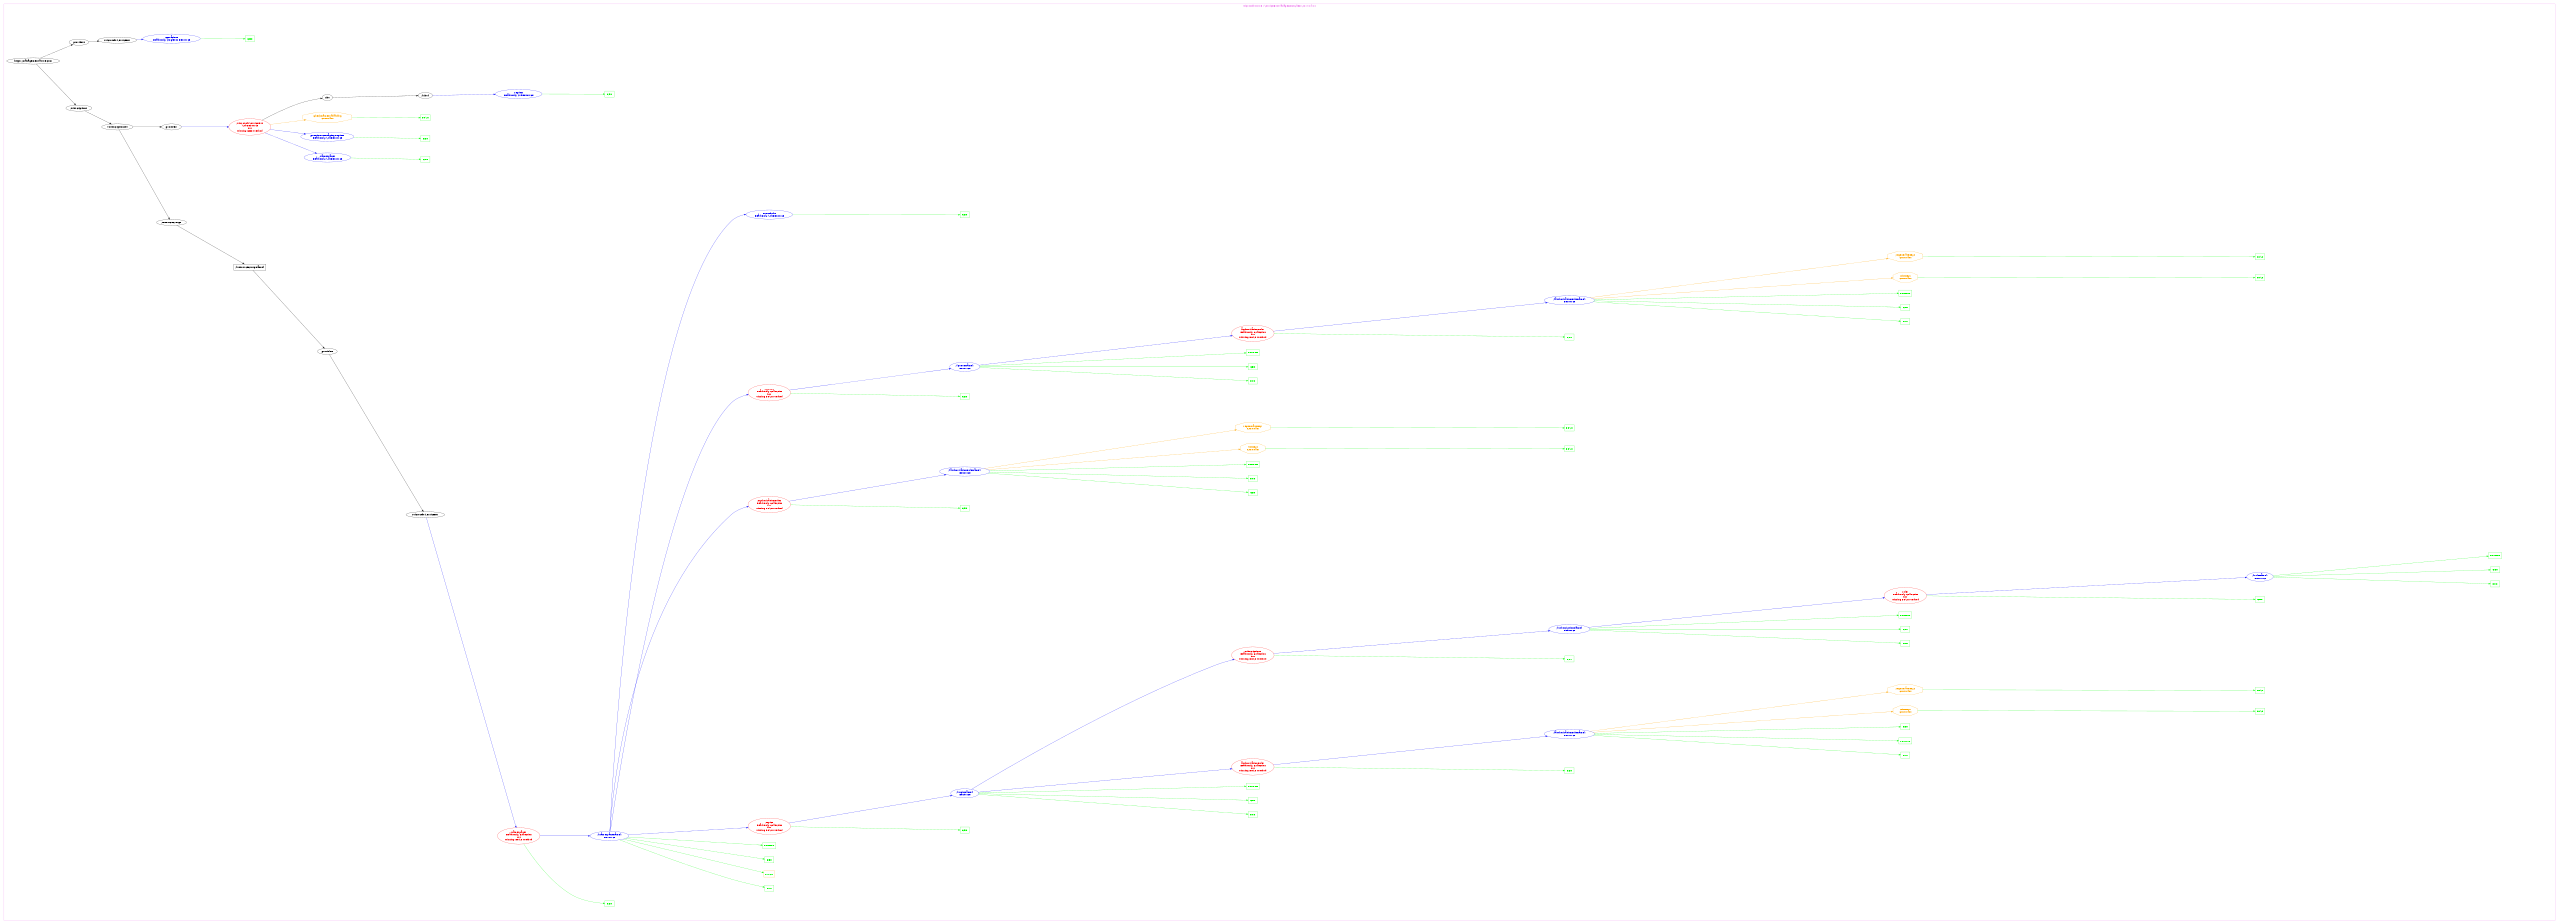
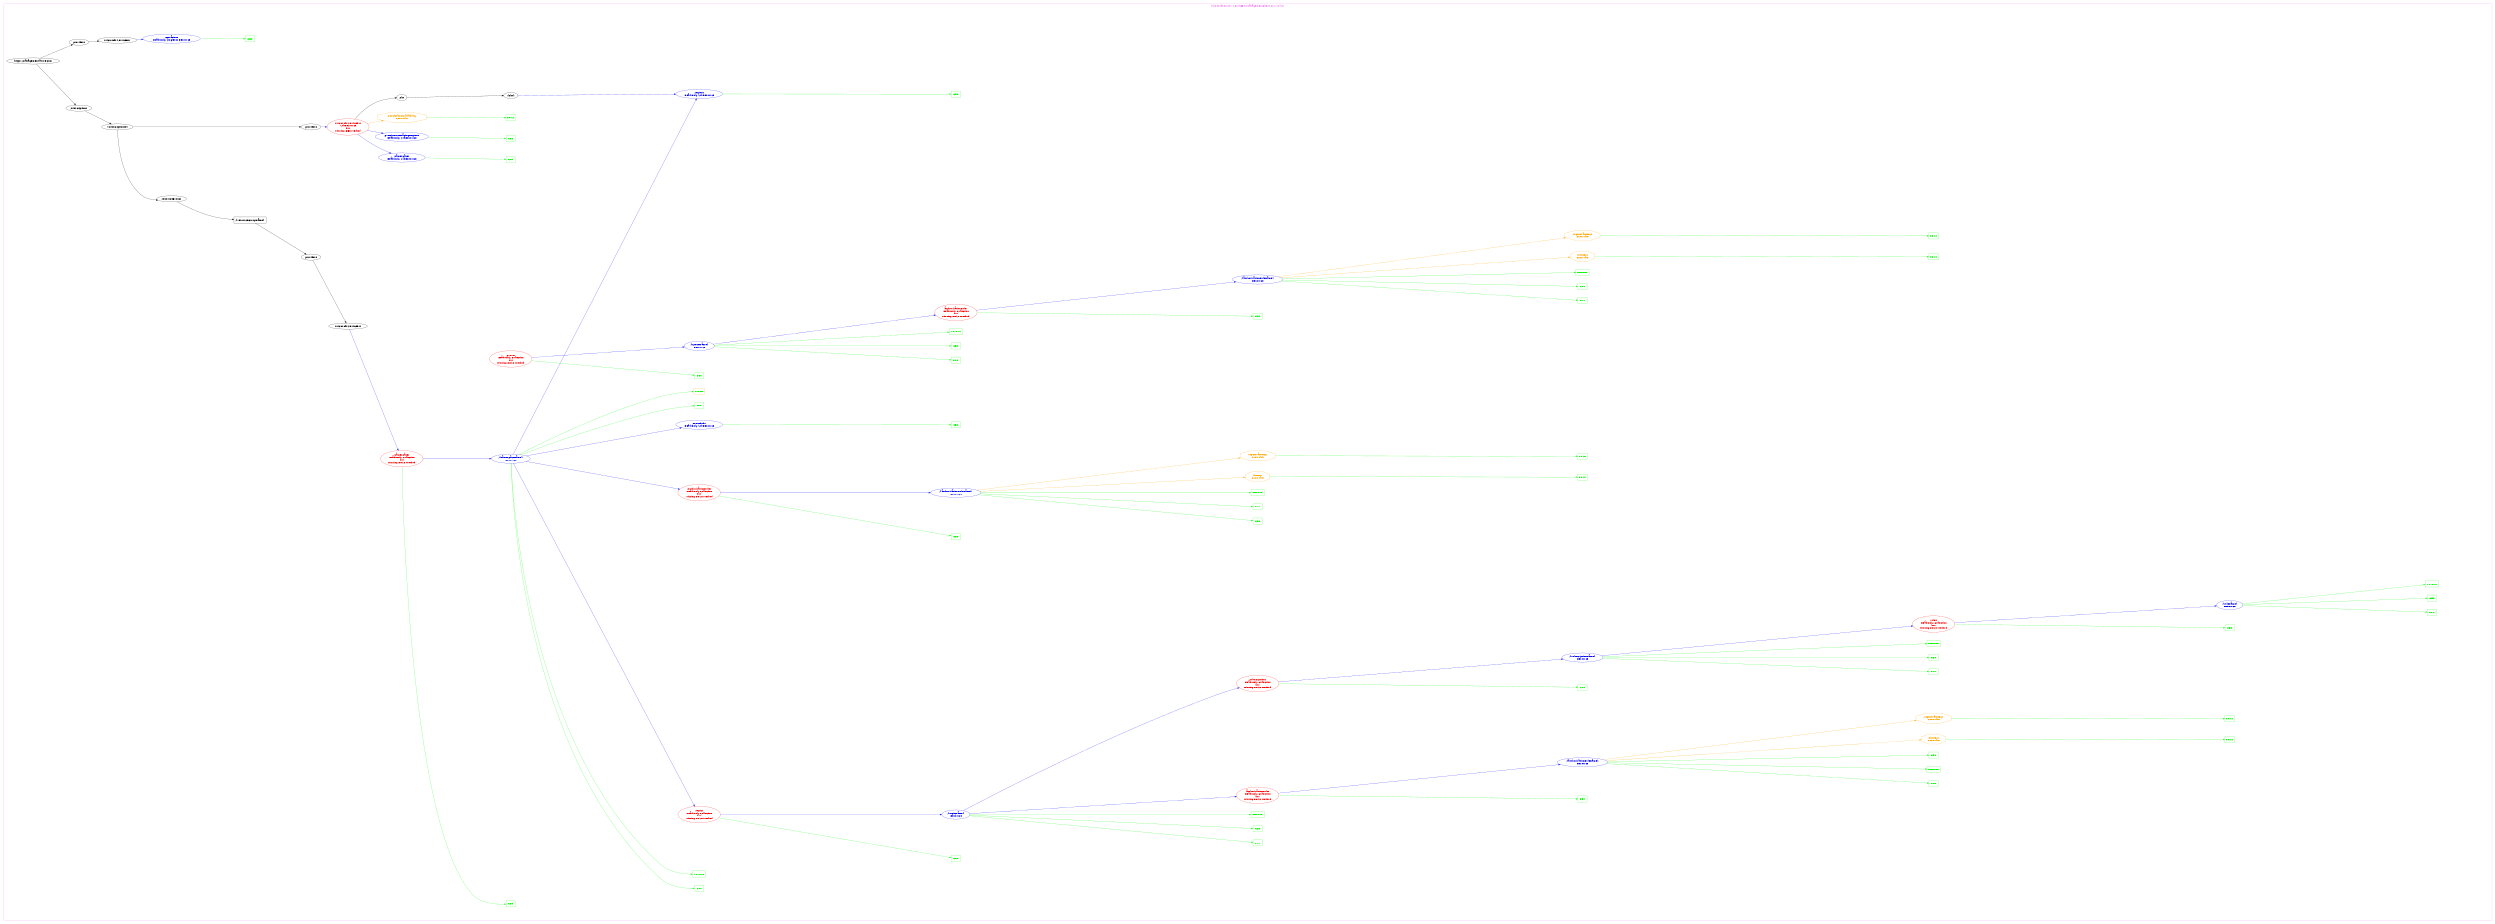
(654, 602) -> (605, 277)
